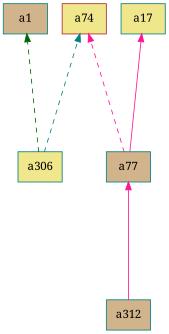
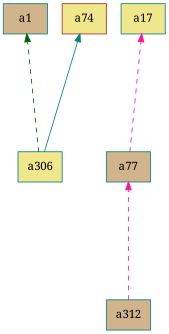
(61, 97) -> (61, 97)
(108, 97) -> none
(135, 97) -> (135, 97)
(128, 245) -> (128, 245)
